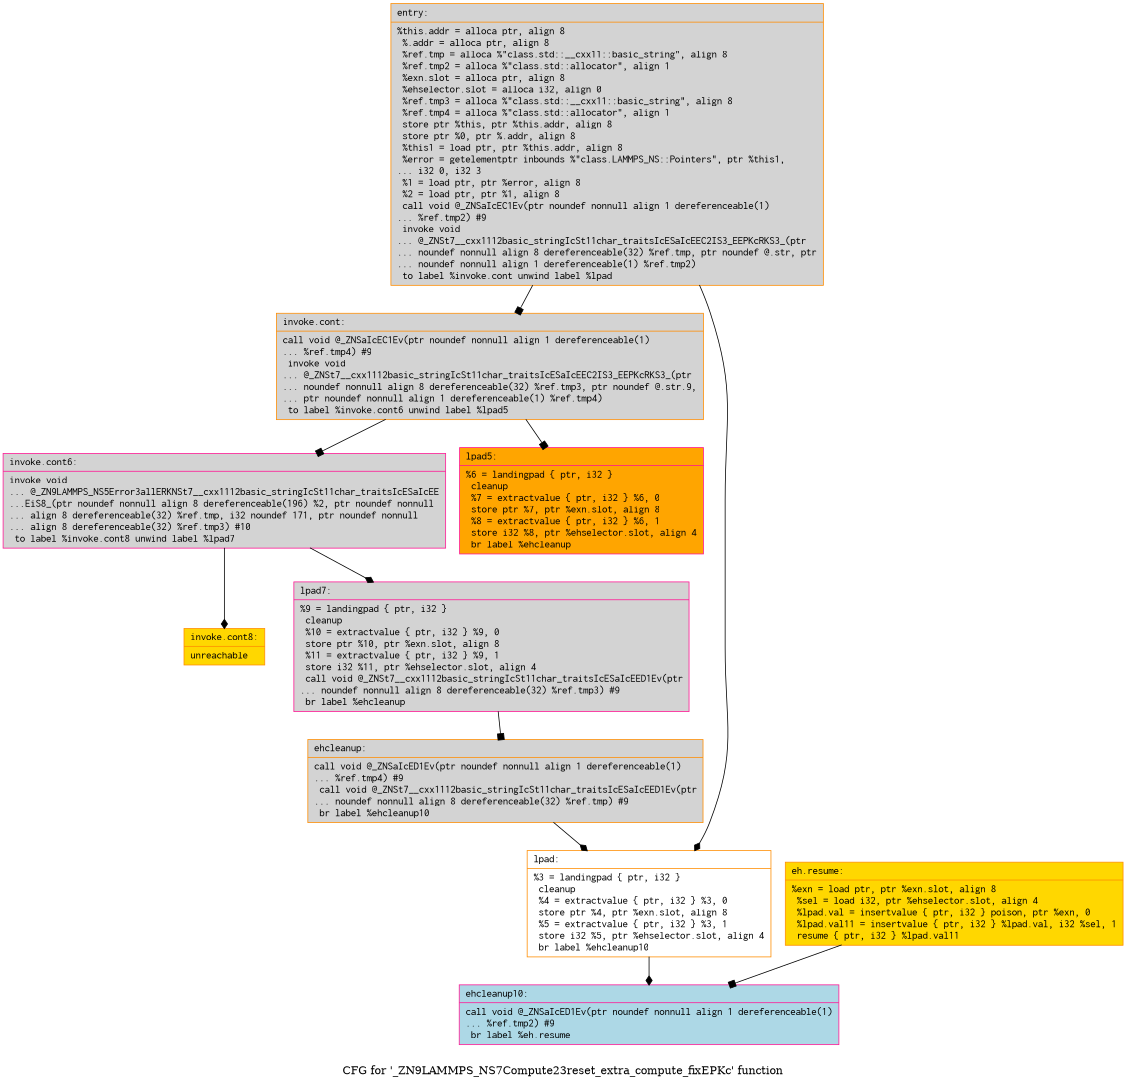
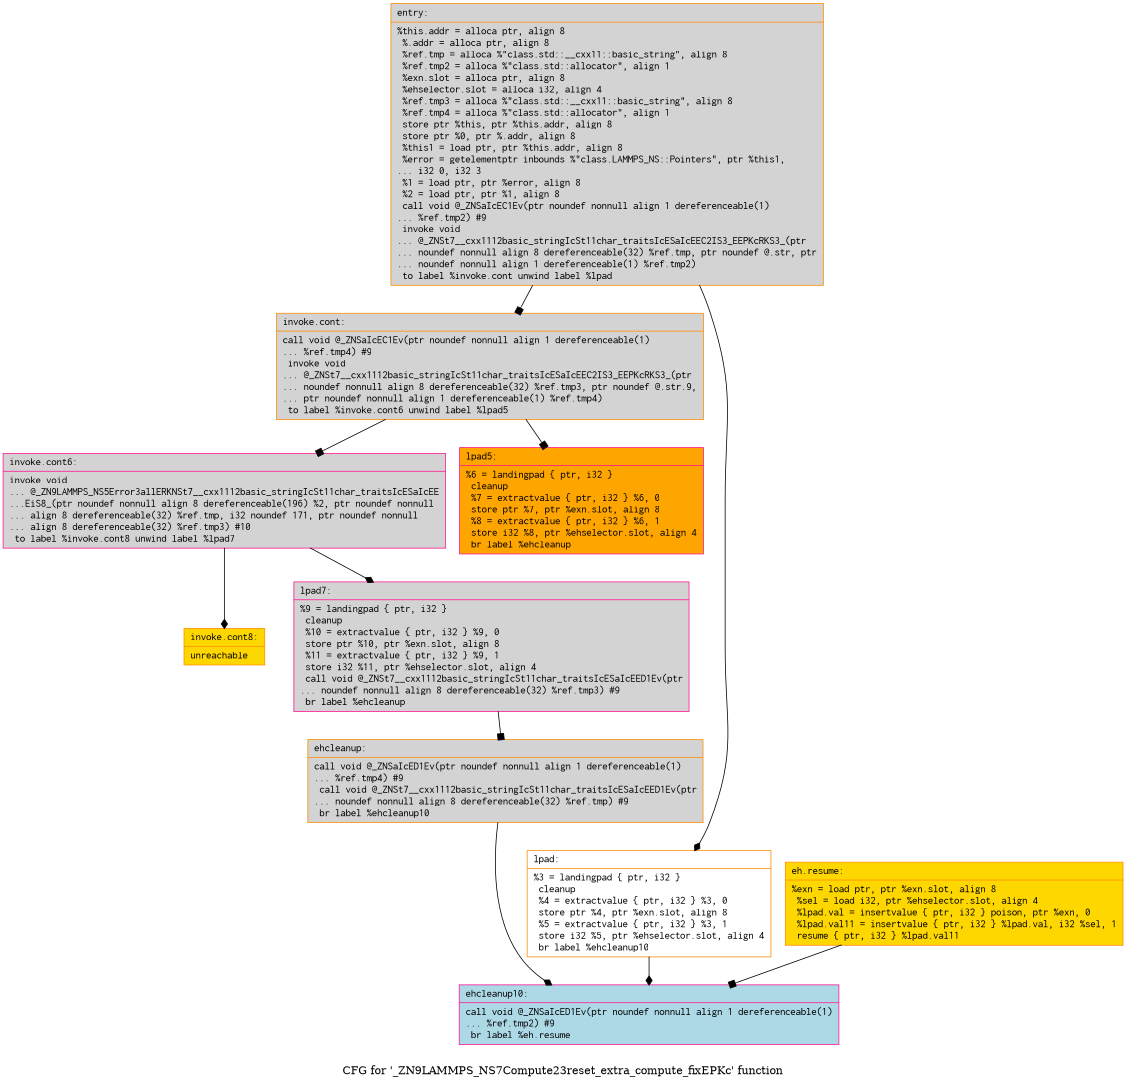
(500, 89) -> (500, 89)
(567, 834) -> (500, 908)
